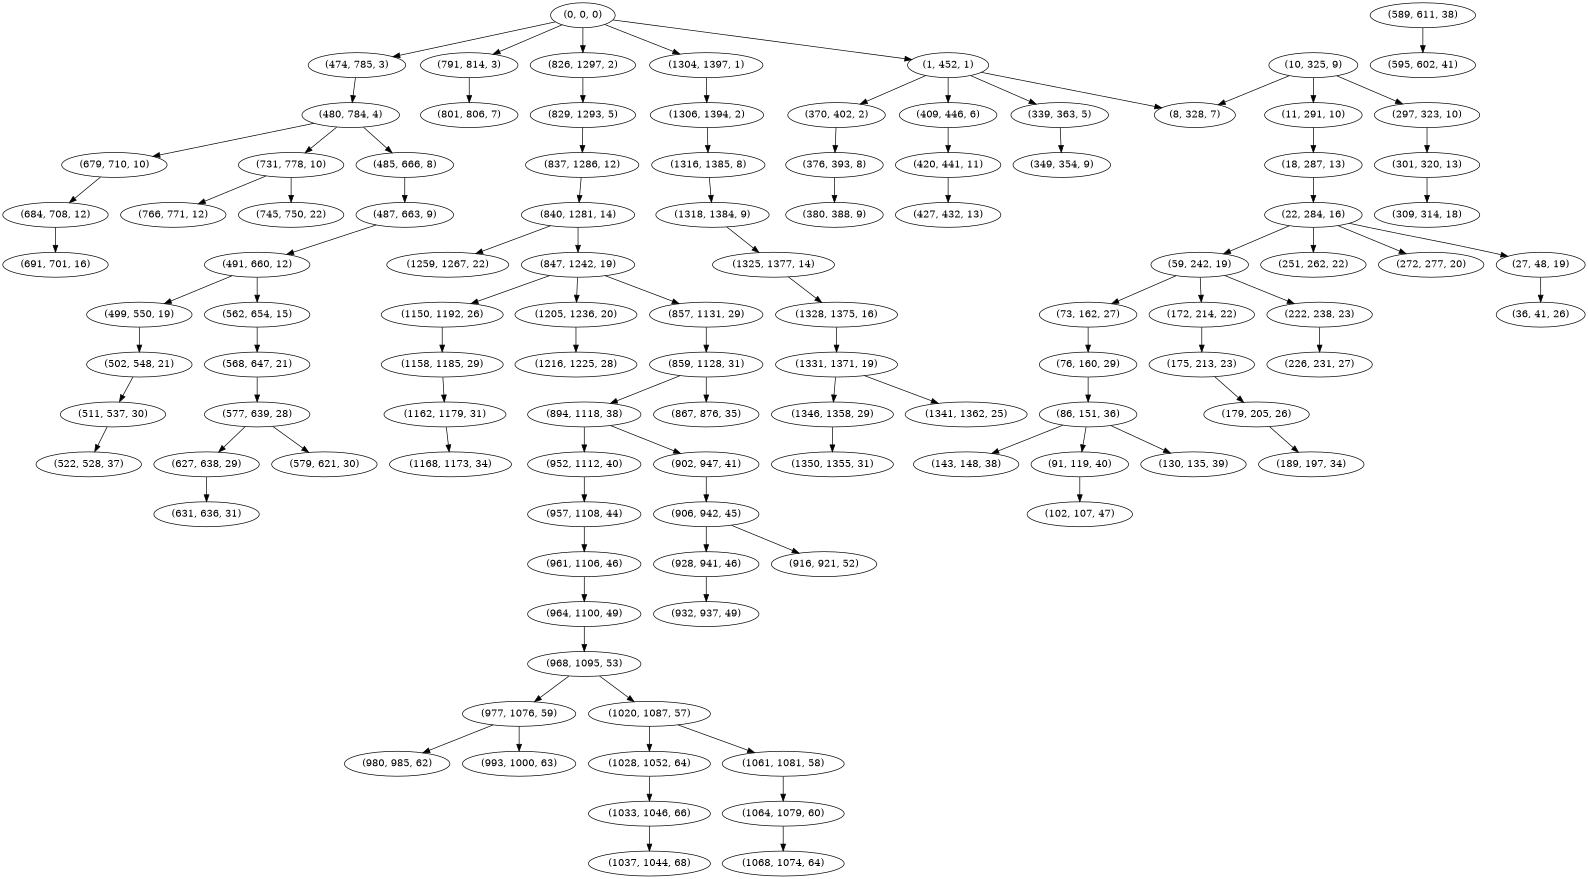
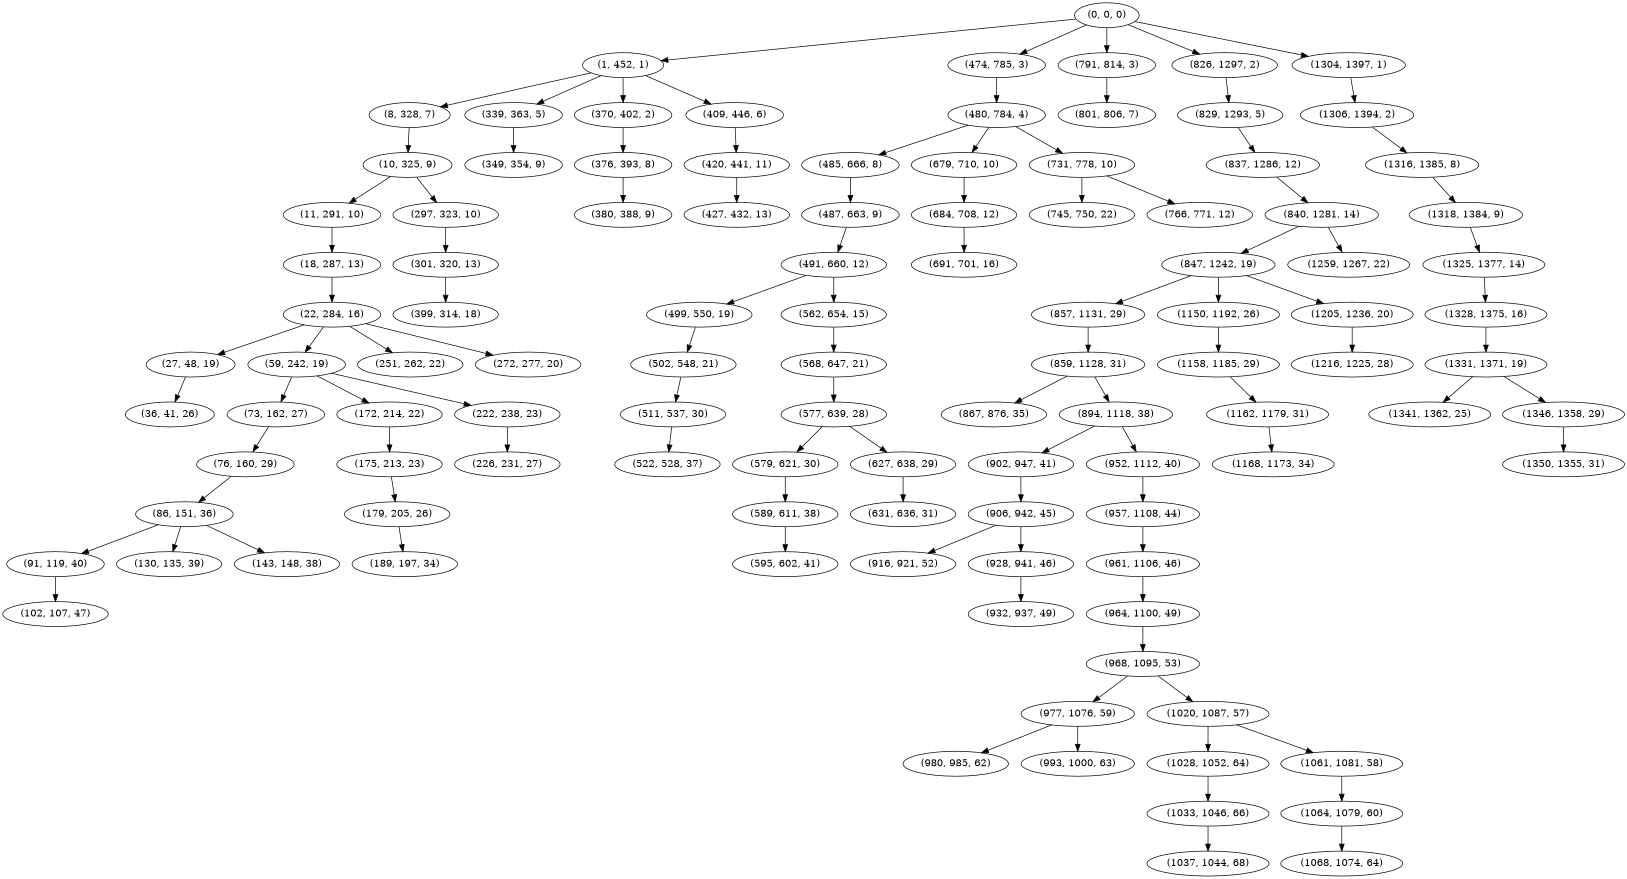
(1257, 89) -> (409, 137)
(1427, 215) -> (446, 315)
none -> (785, 486)
